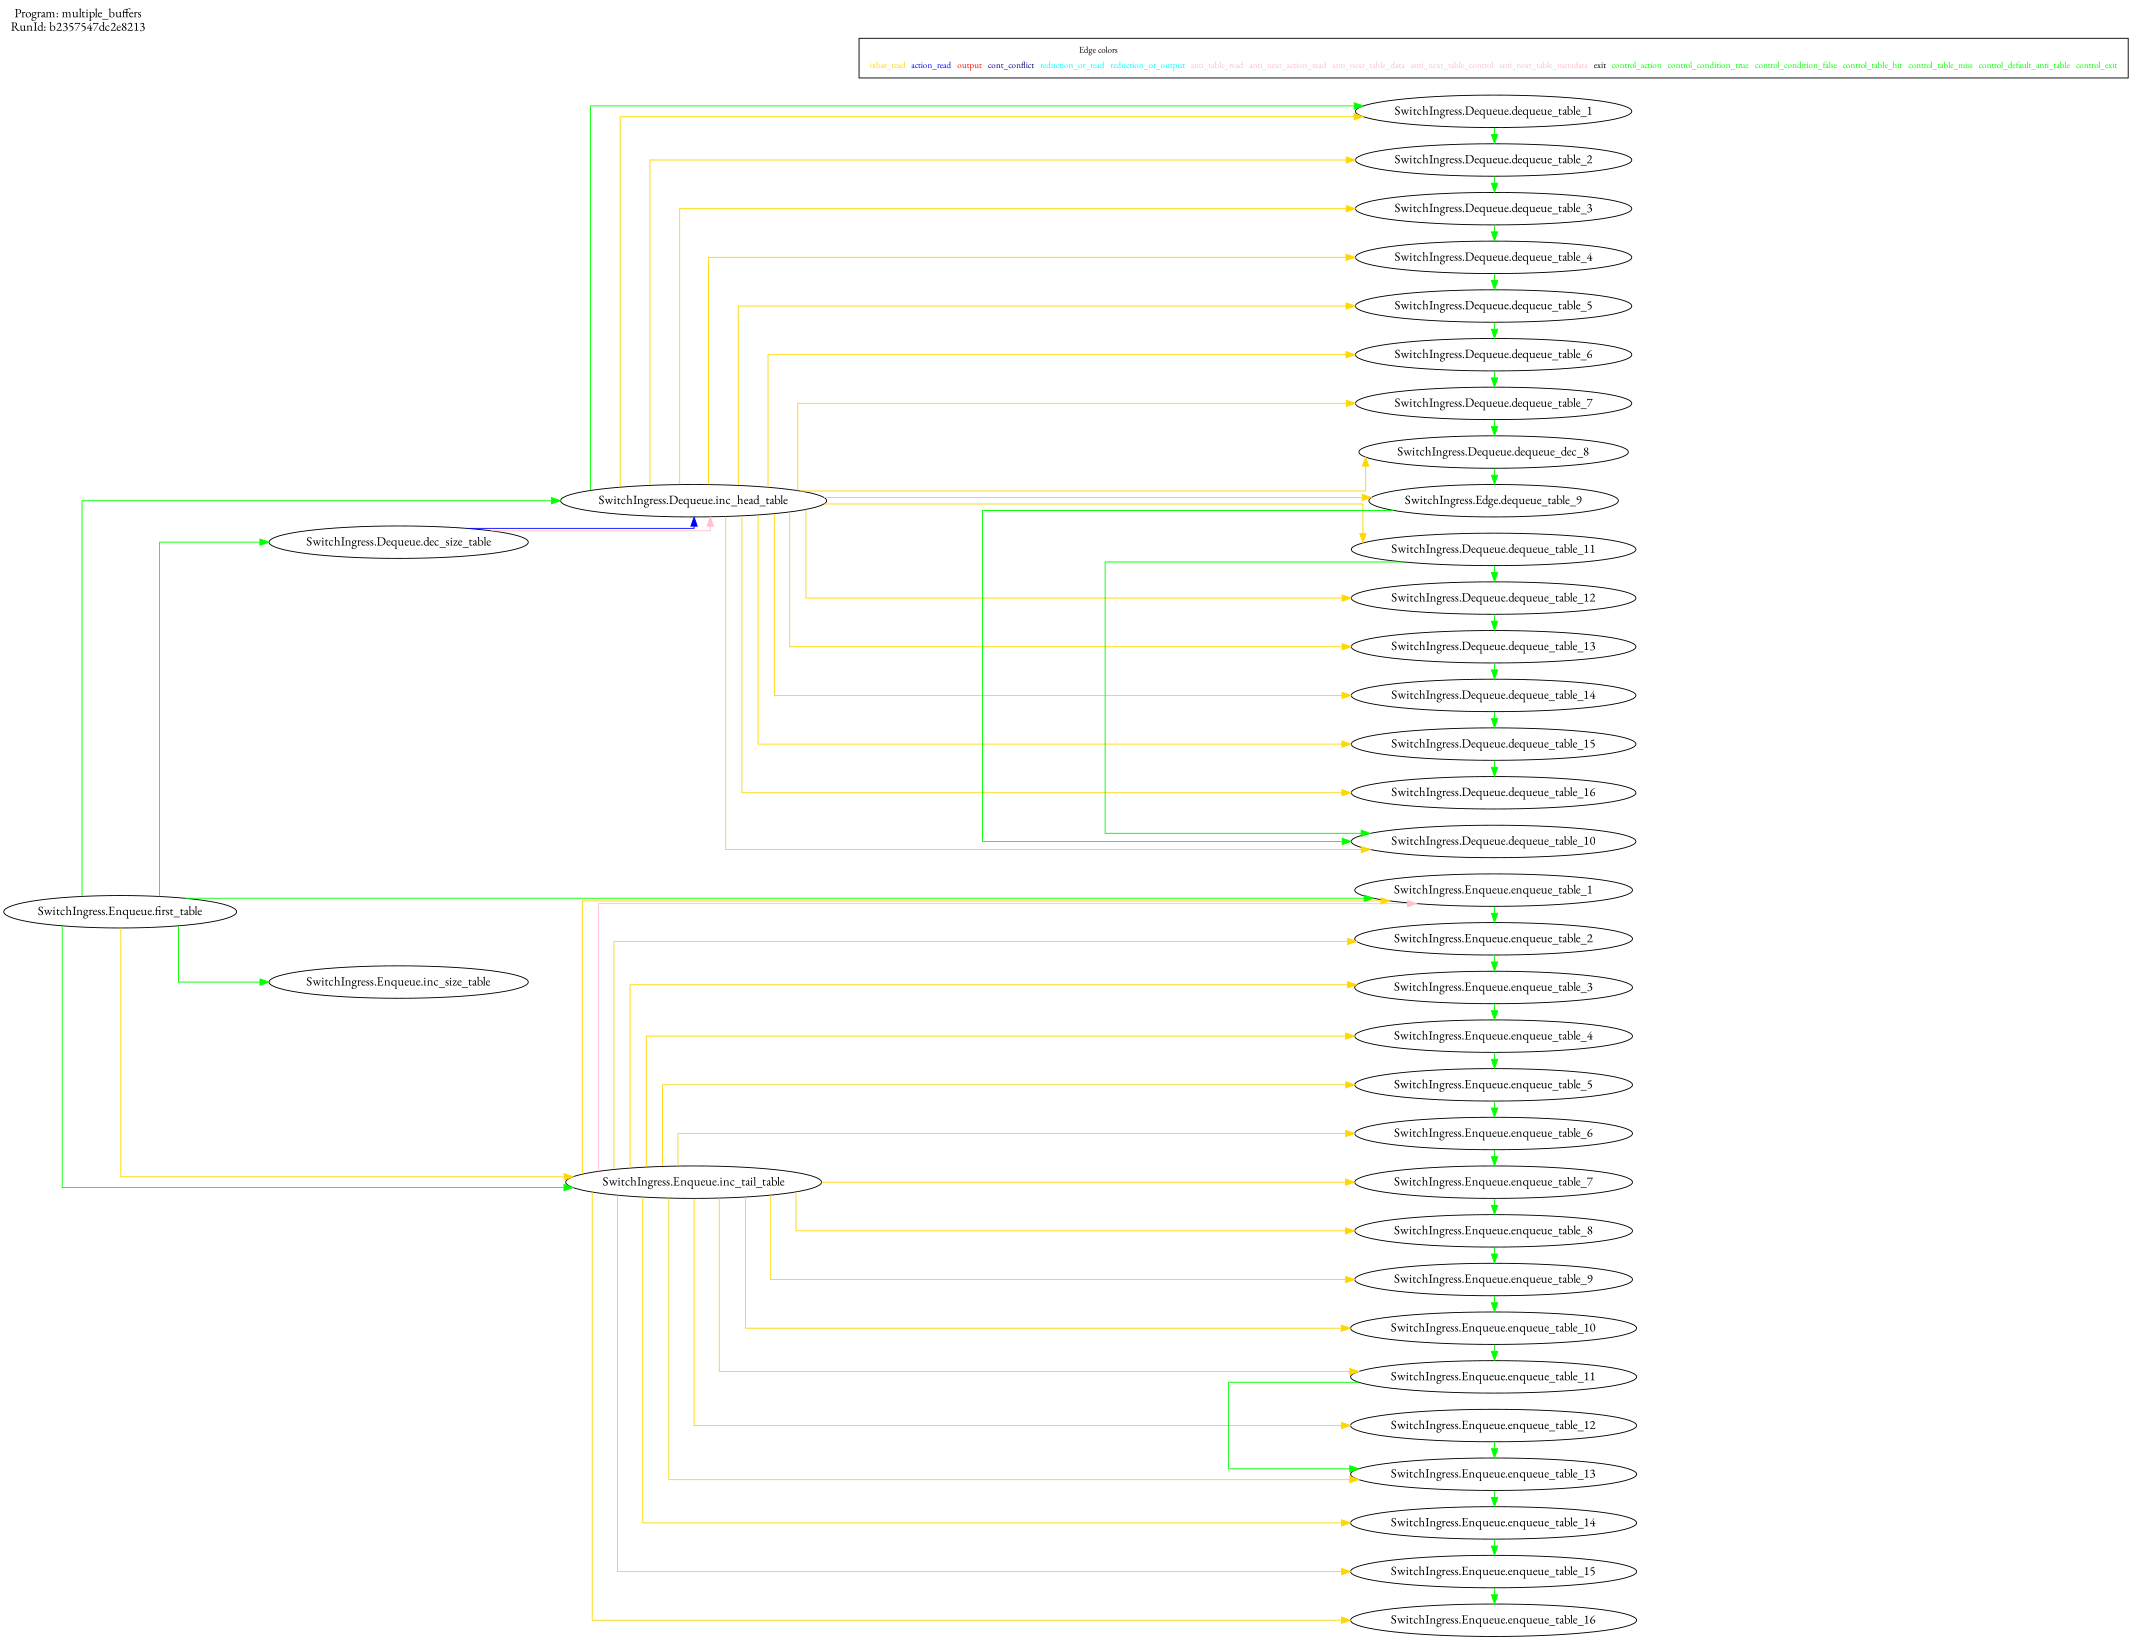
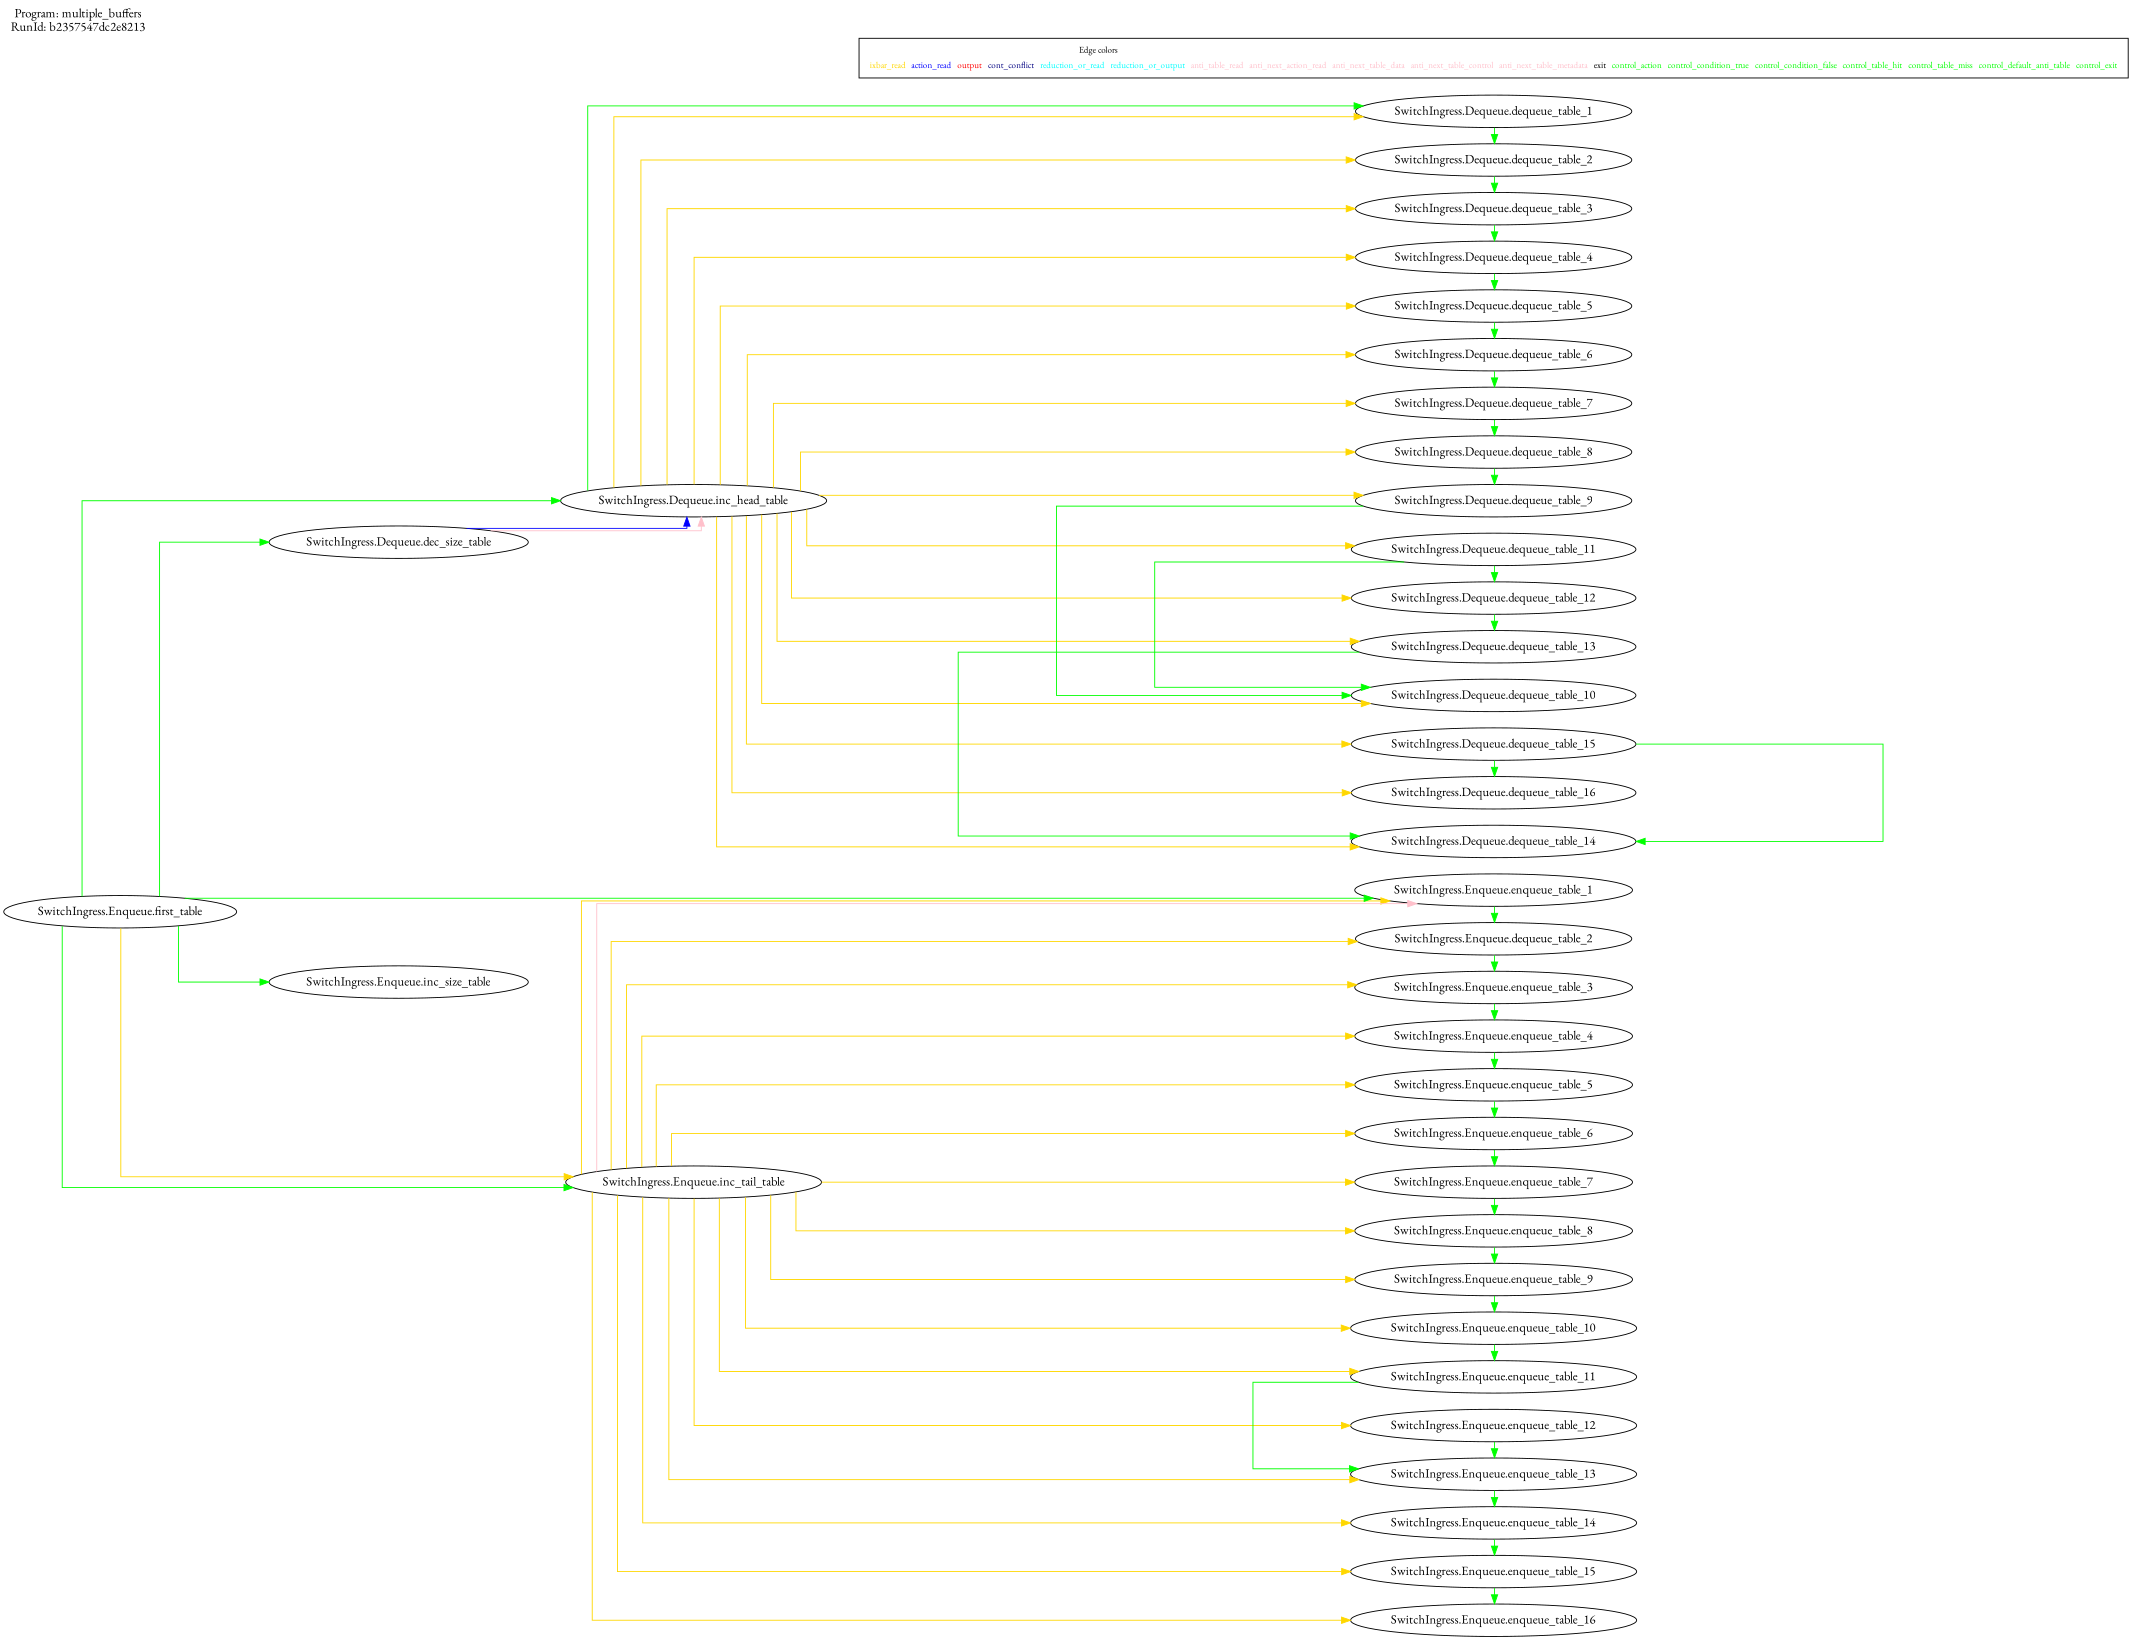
(1494, 452) -> (1494, 452)
(1494, 501) -> (1494, 501)
(1495, 715) -> (1883, 788)
(1494, 939) -> (1494, 939)
